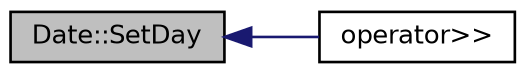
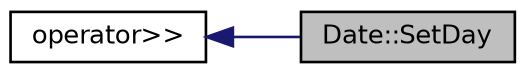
(285, 37) -> (267, 37)
